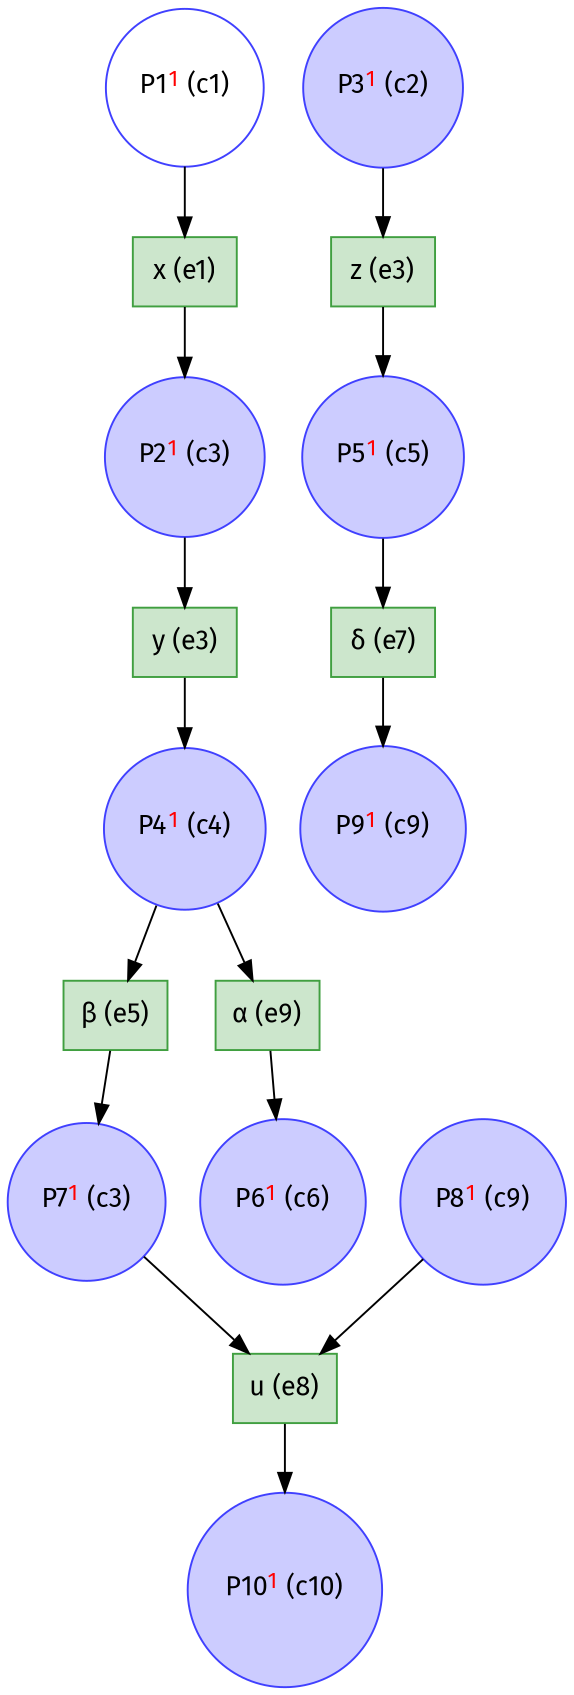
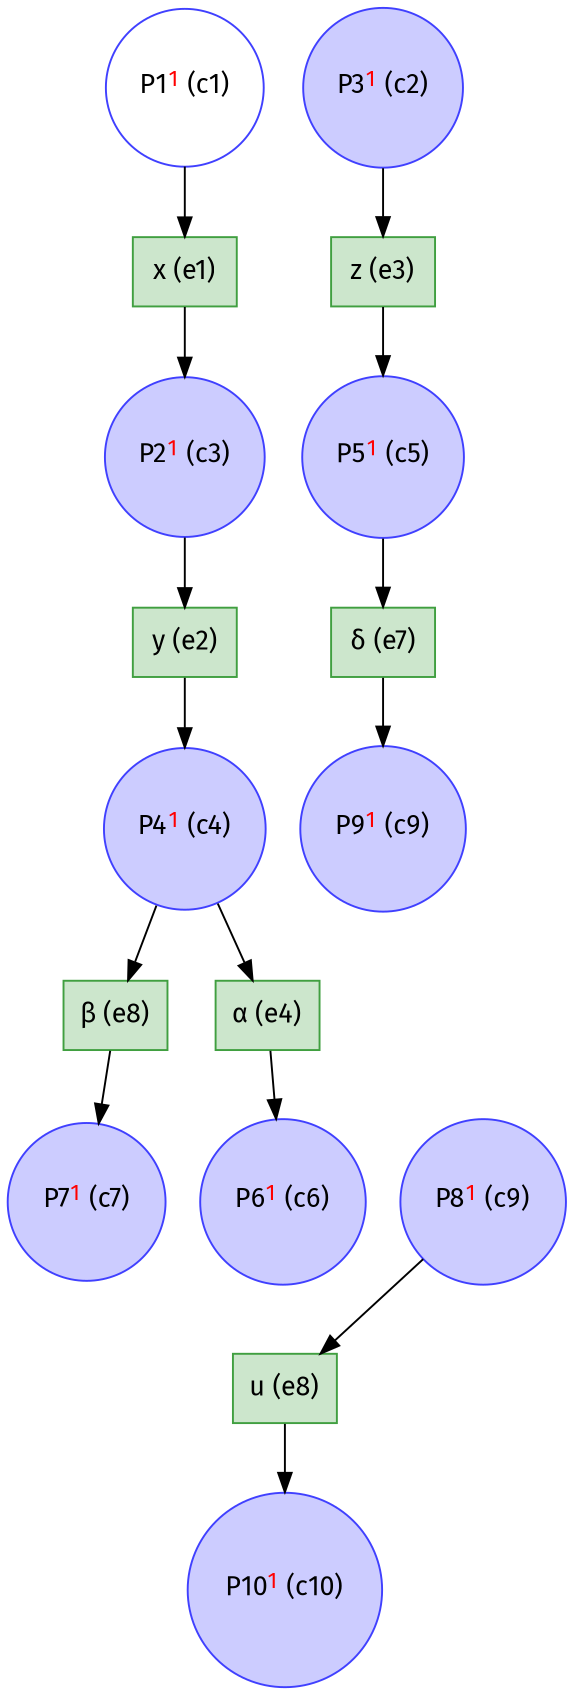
(185, 642) -> (185, 642)
(115, 1015) -> (115, 1015)
(268, 1015) -> (268, 1015)
(106, 1199) -> (106, 1199)
(189, 1298) -> none
